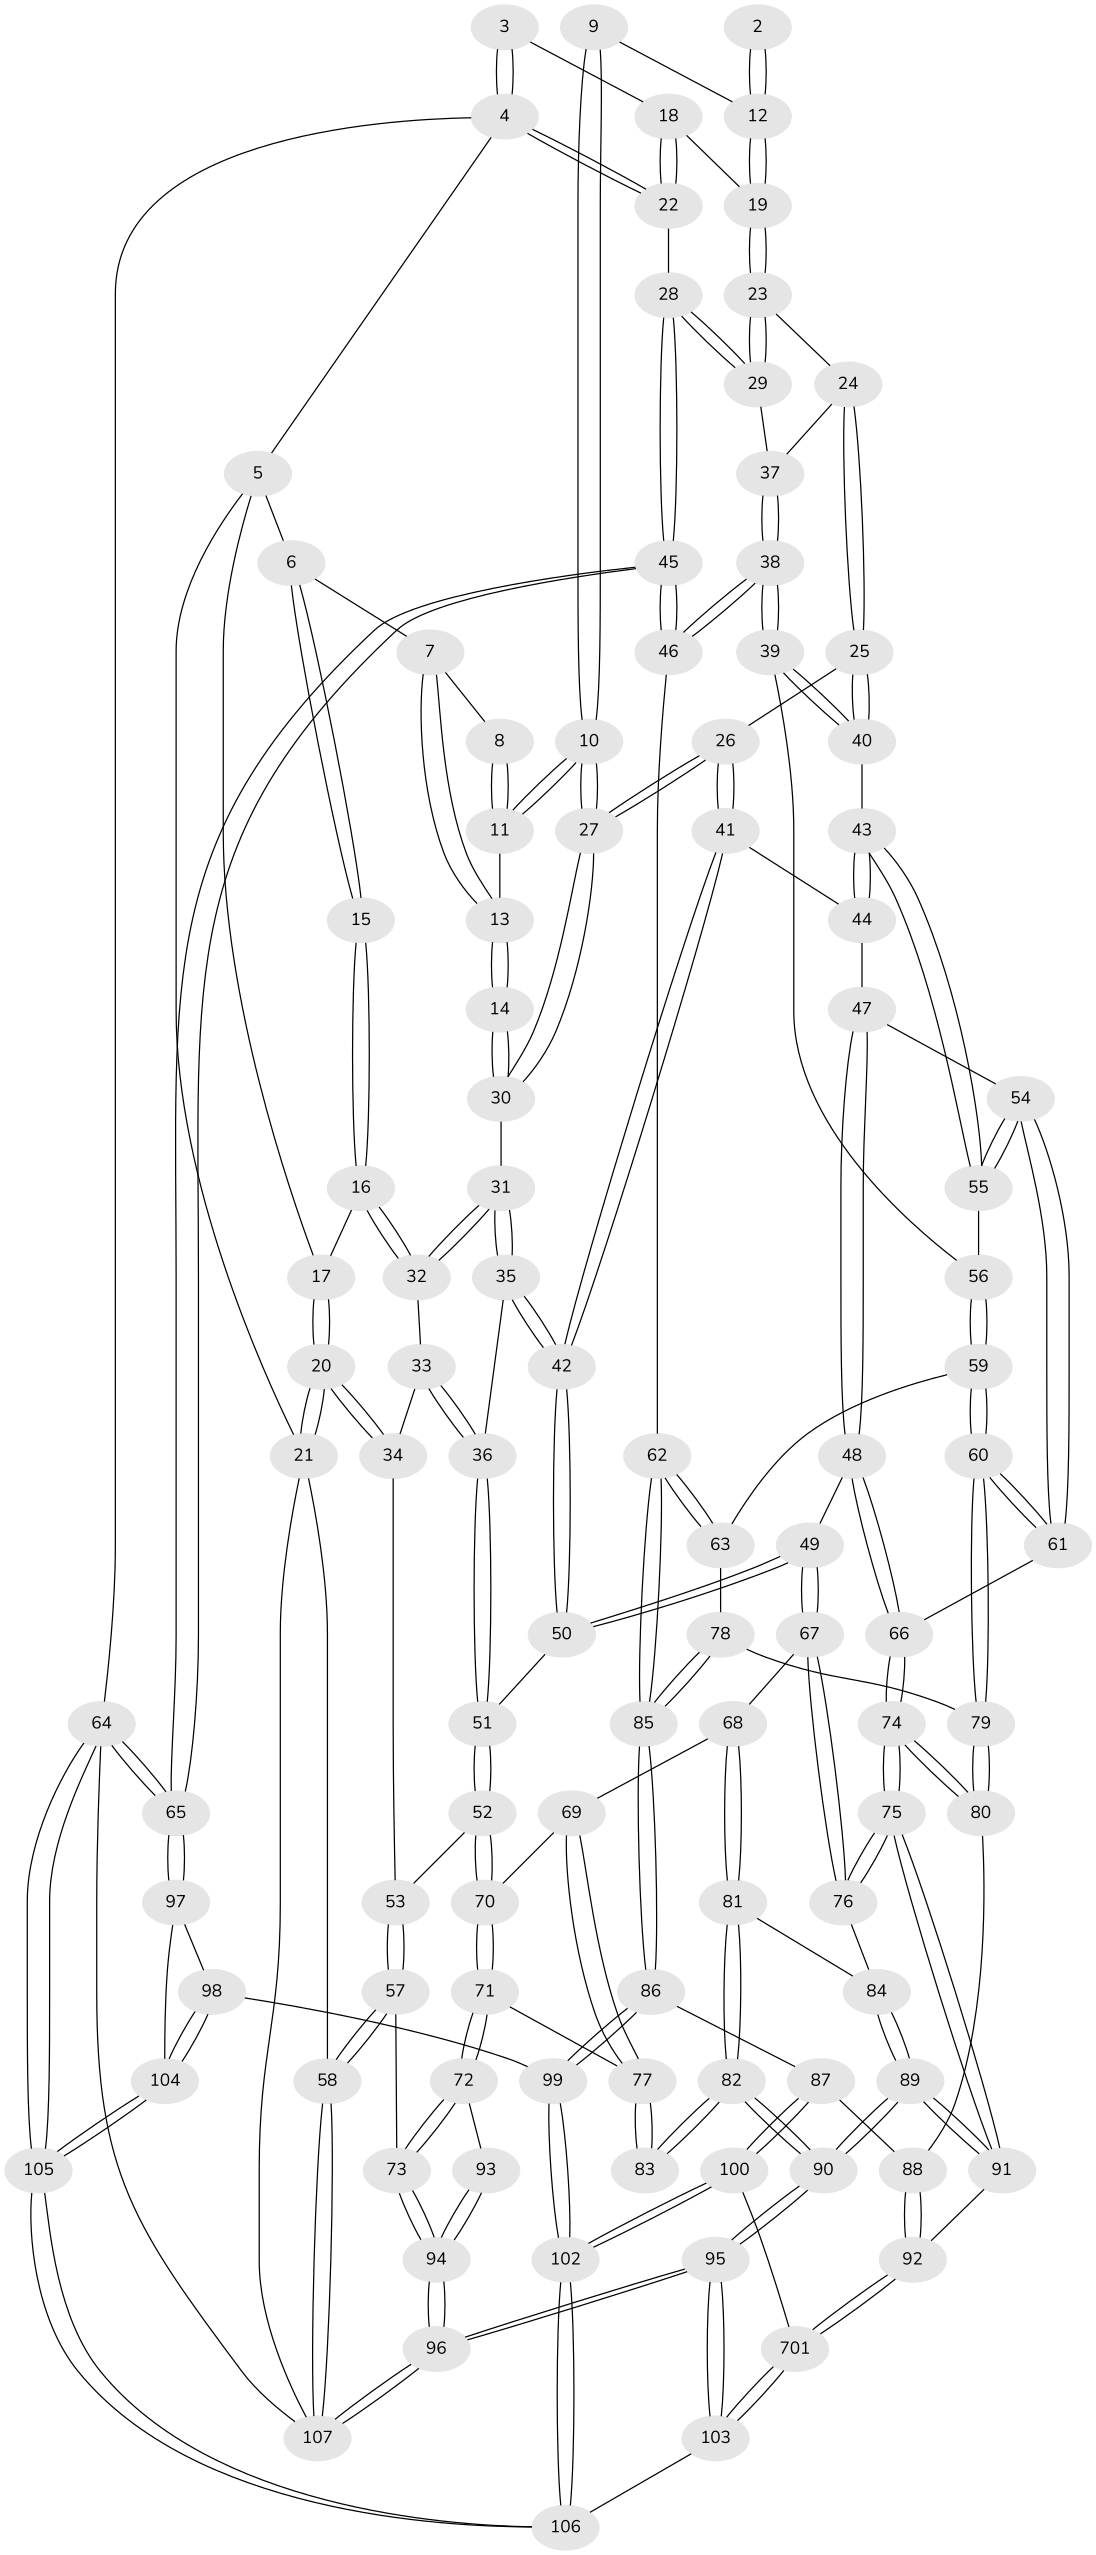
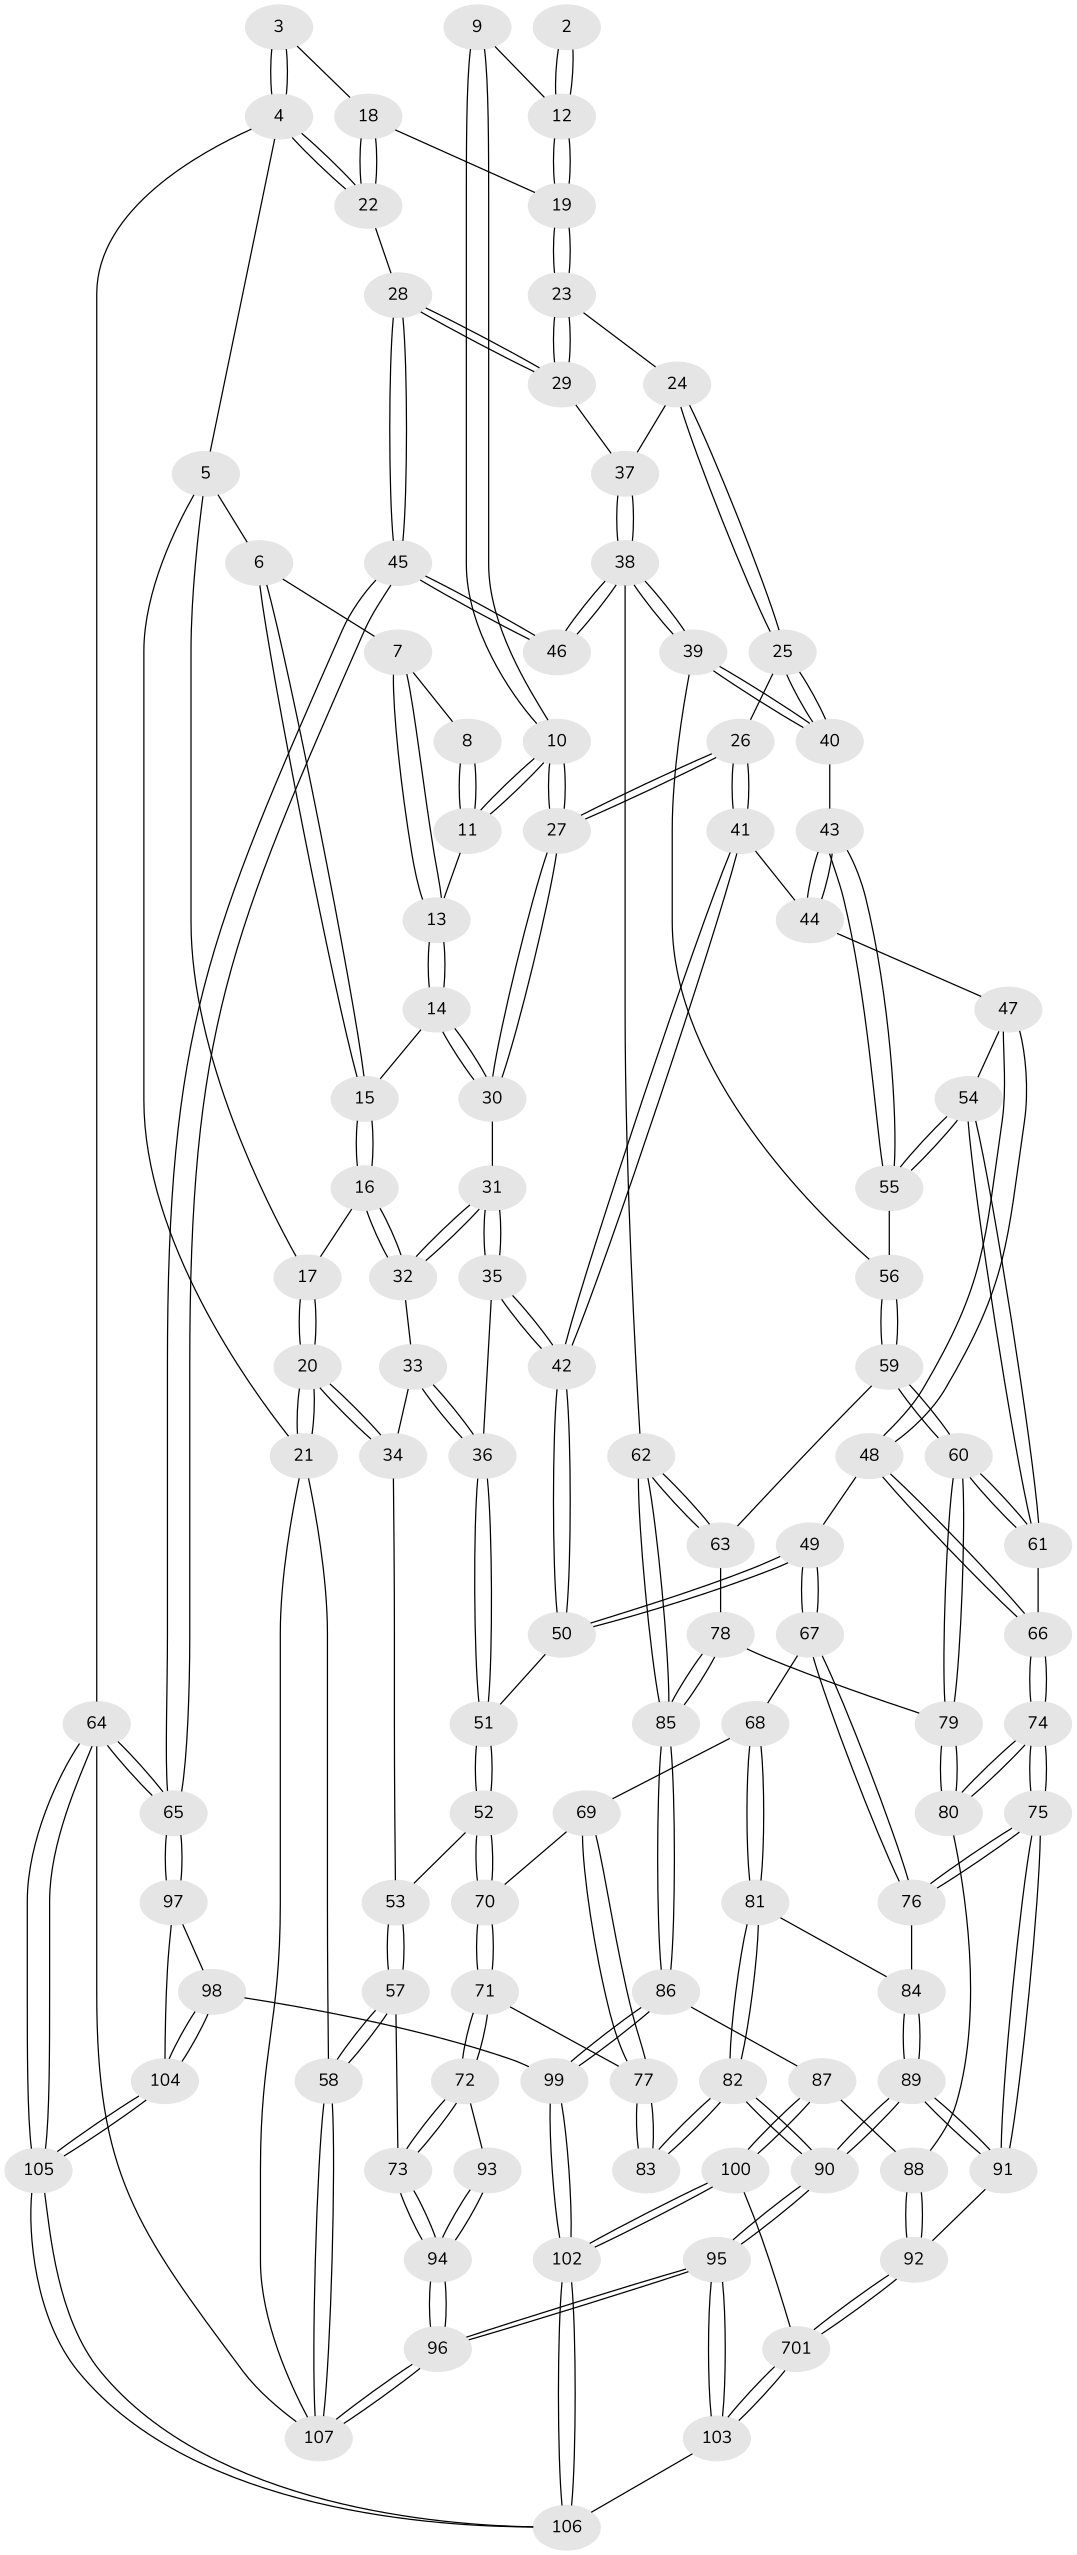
none -> (401, 1054)
(657, 1054) -> (625, 1010)
